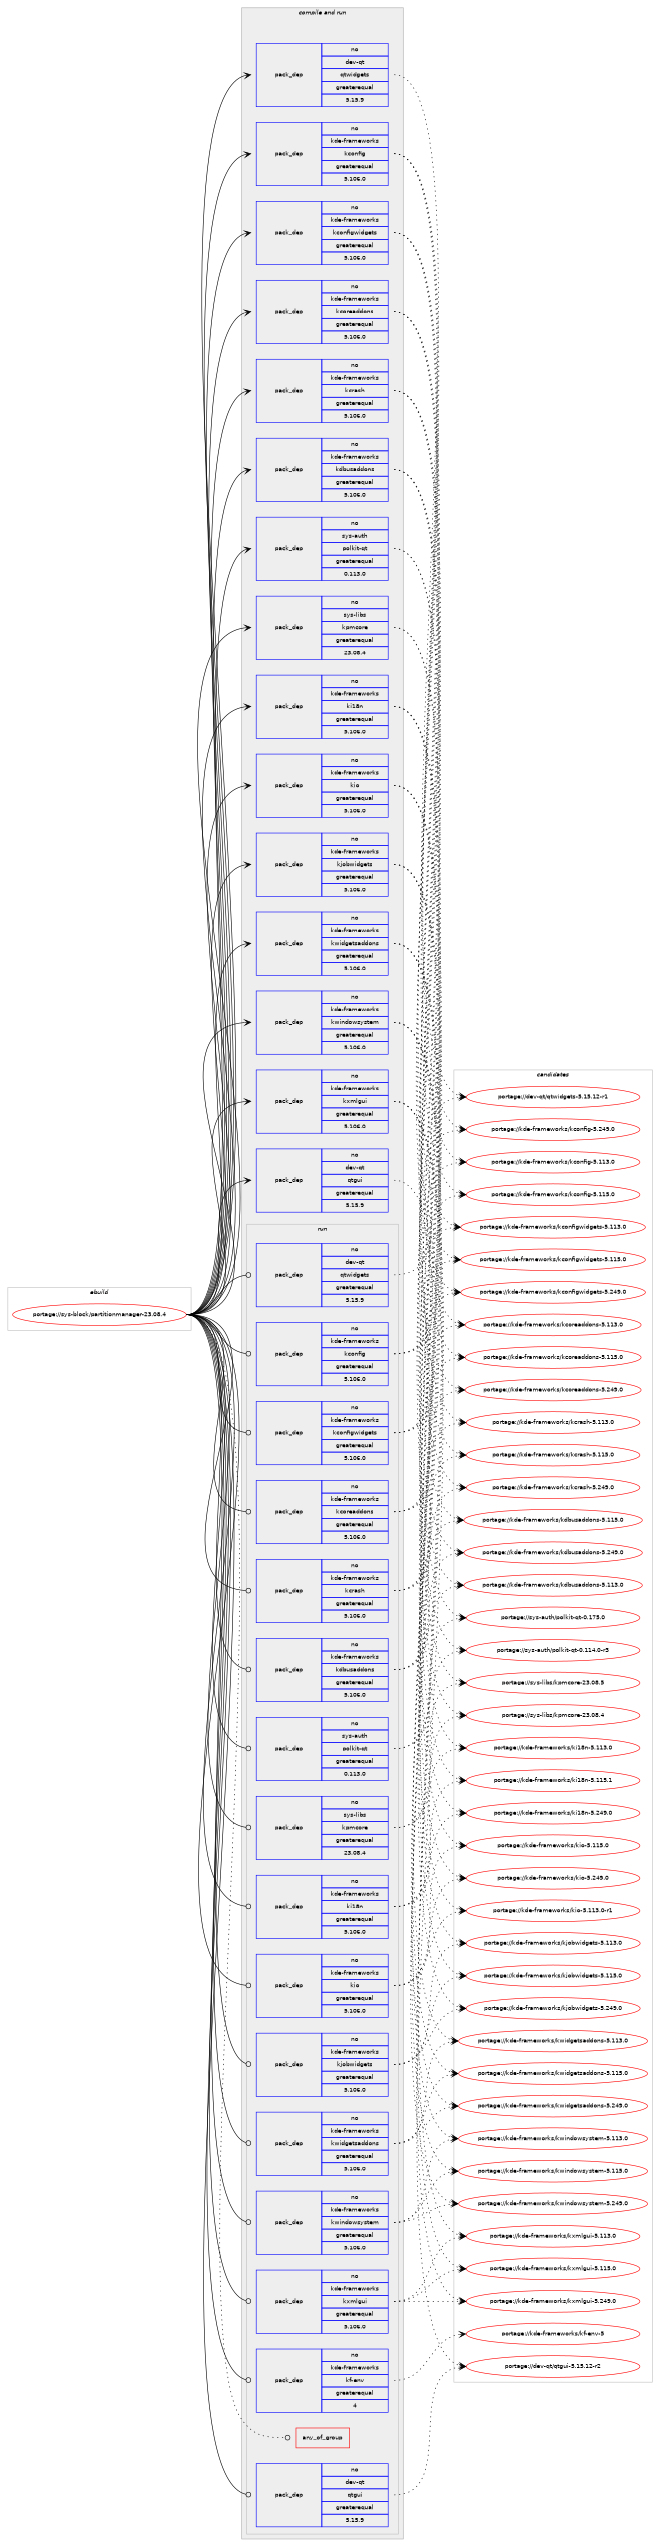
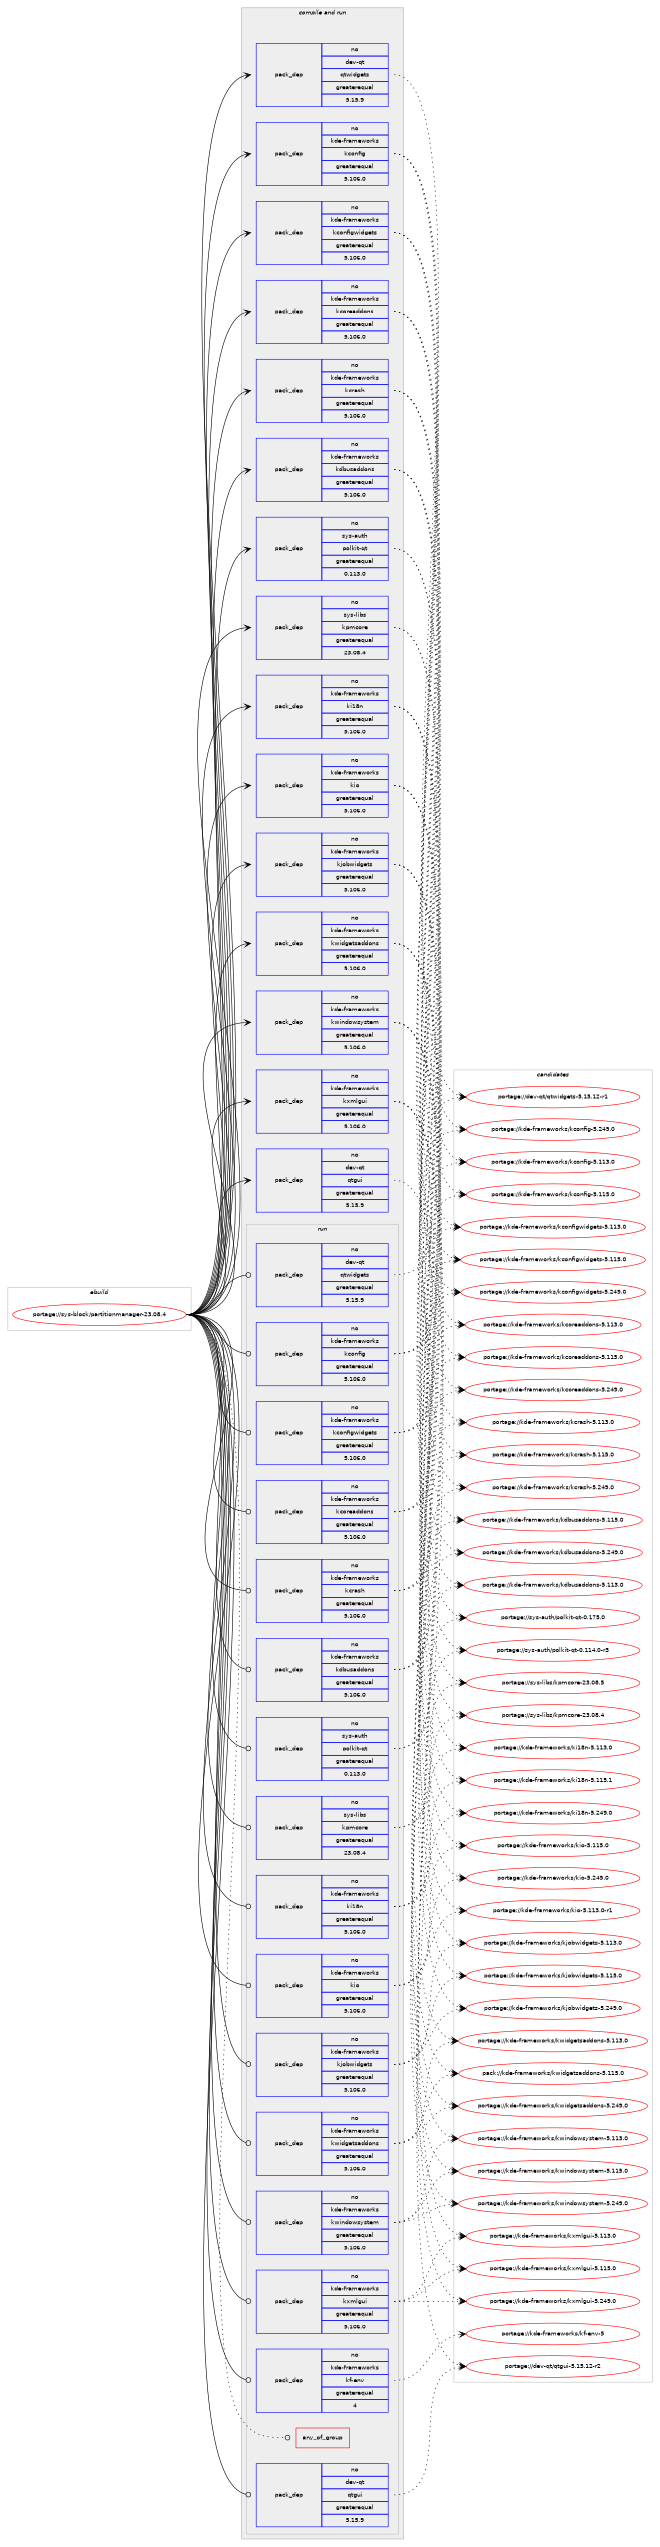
(553, 2074) -> (553, 2074)
